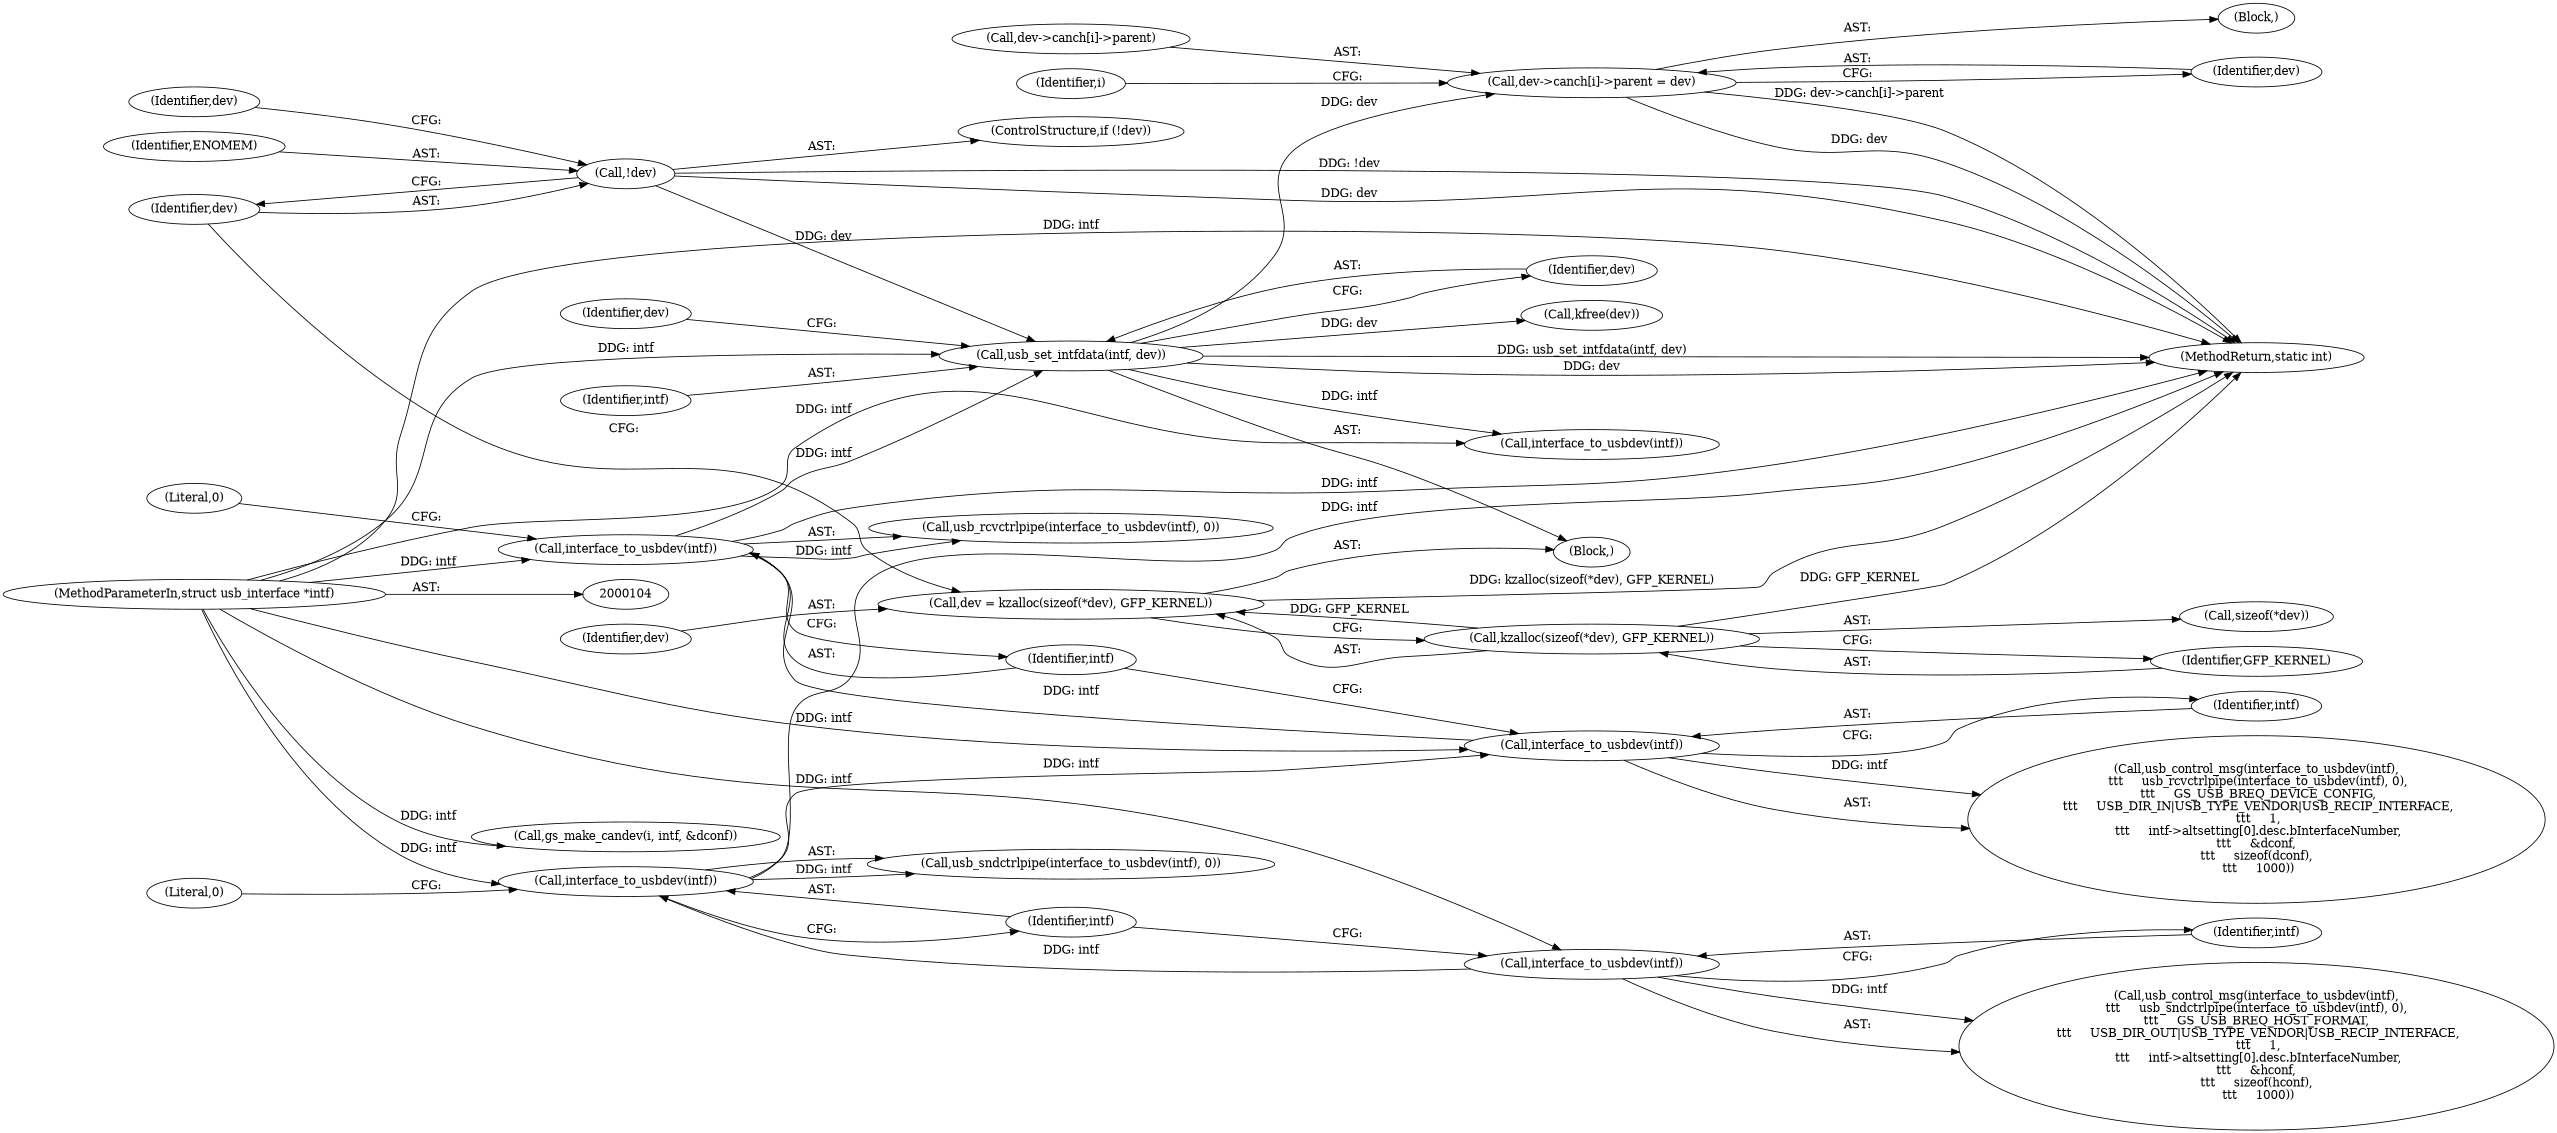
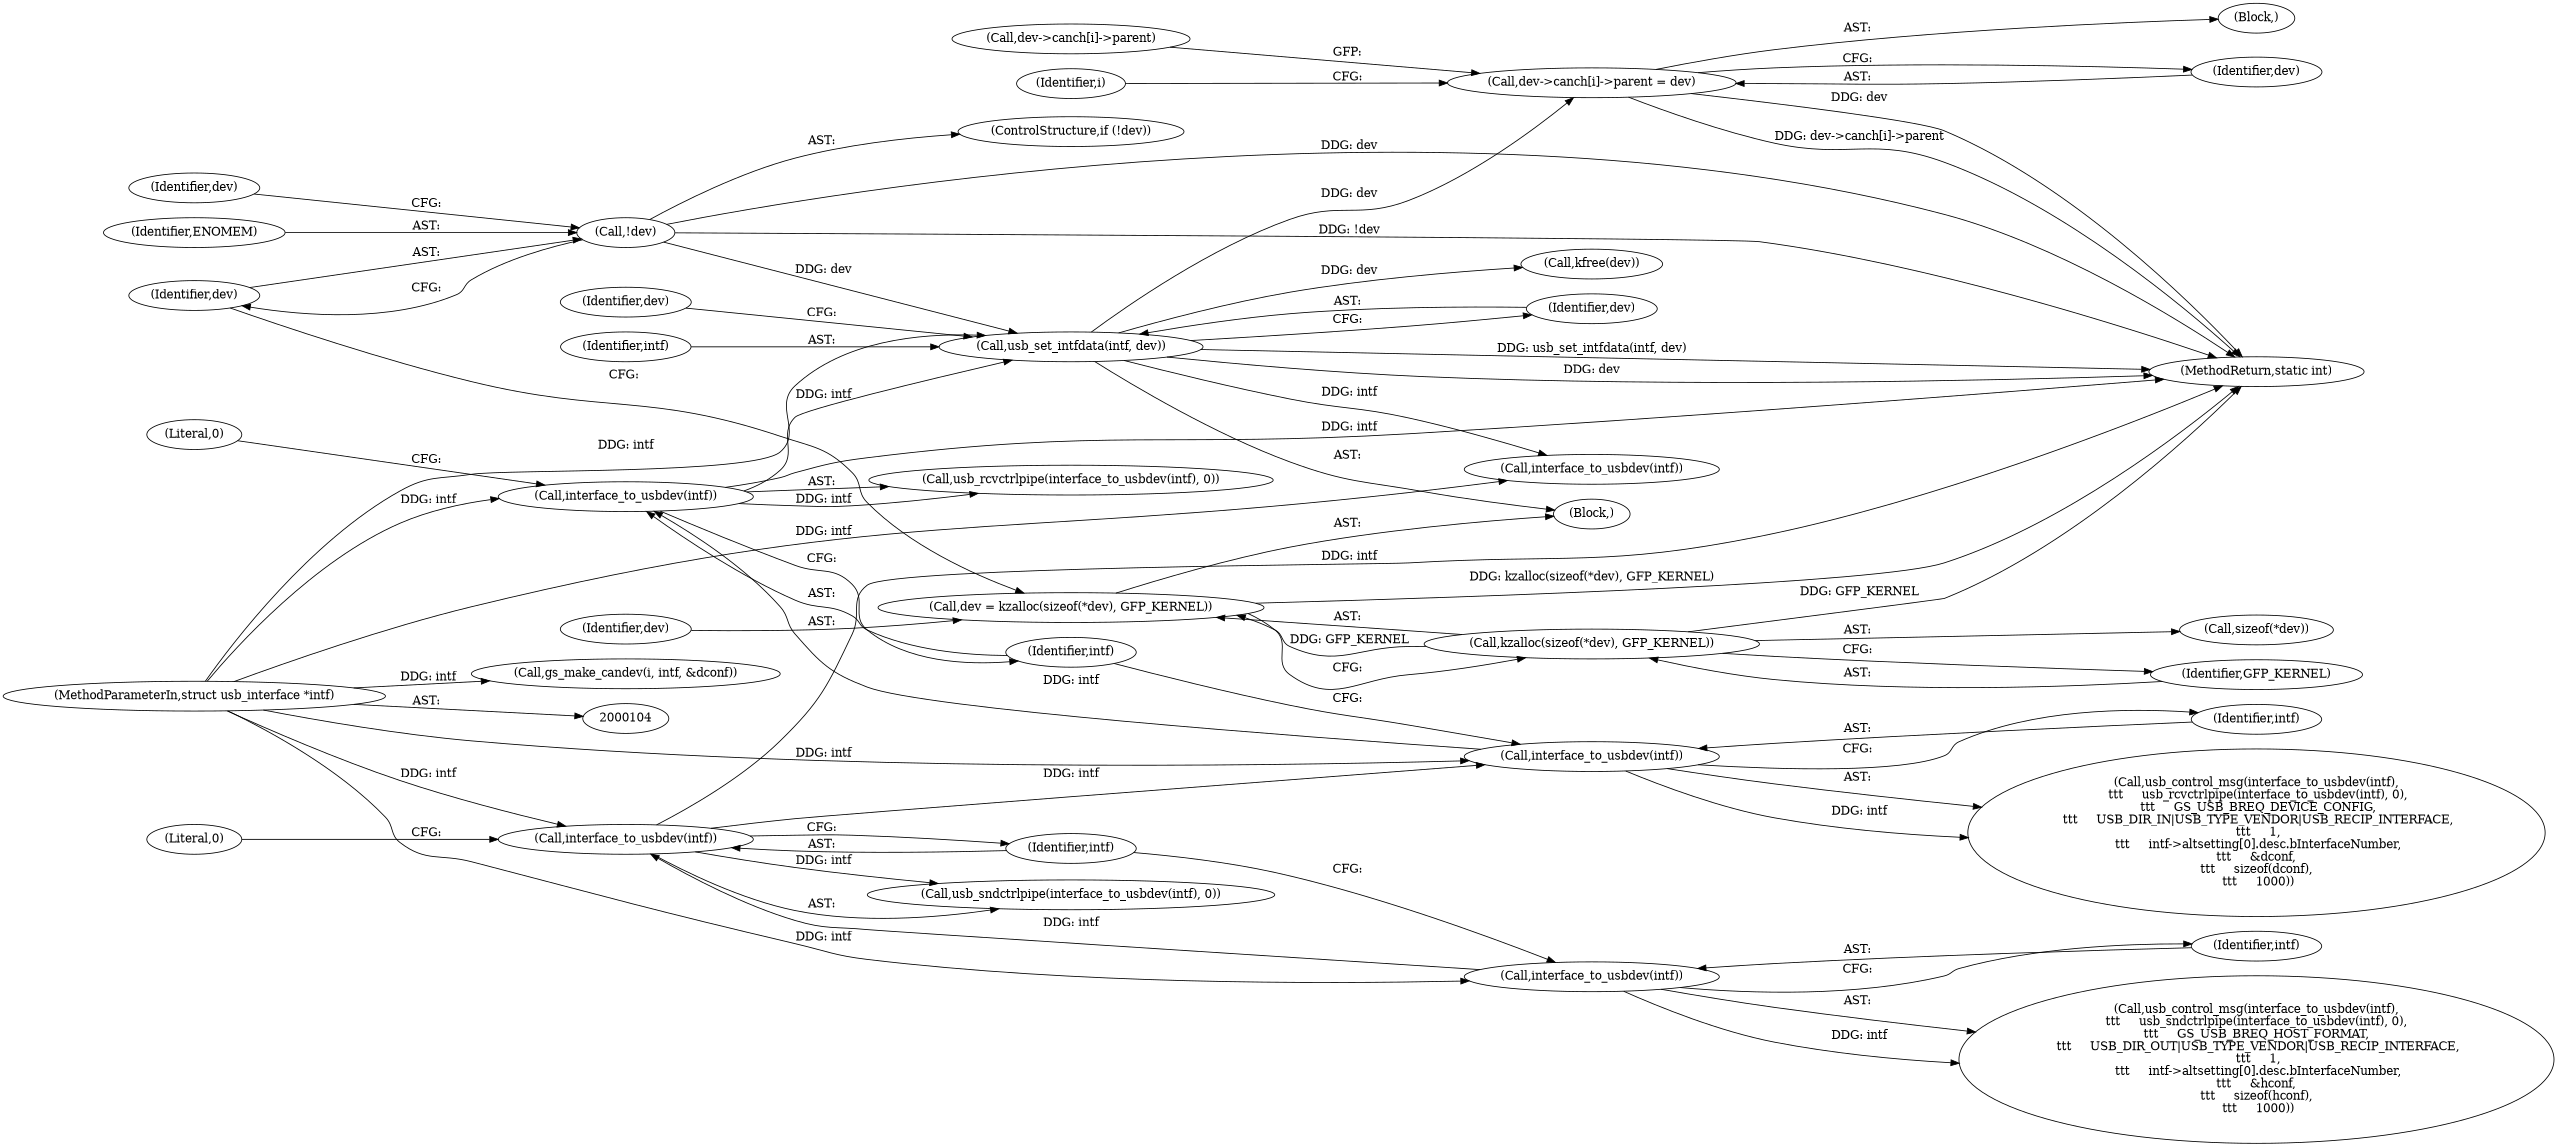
(1349, 53) -> (1349, 53)
(1151, 232) -> none
